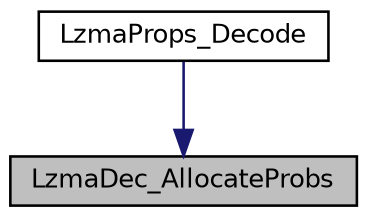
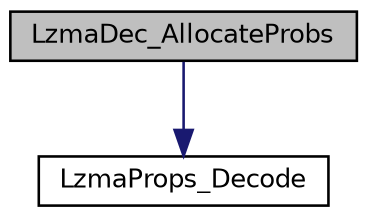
(184, 96) -> (184, 96)
